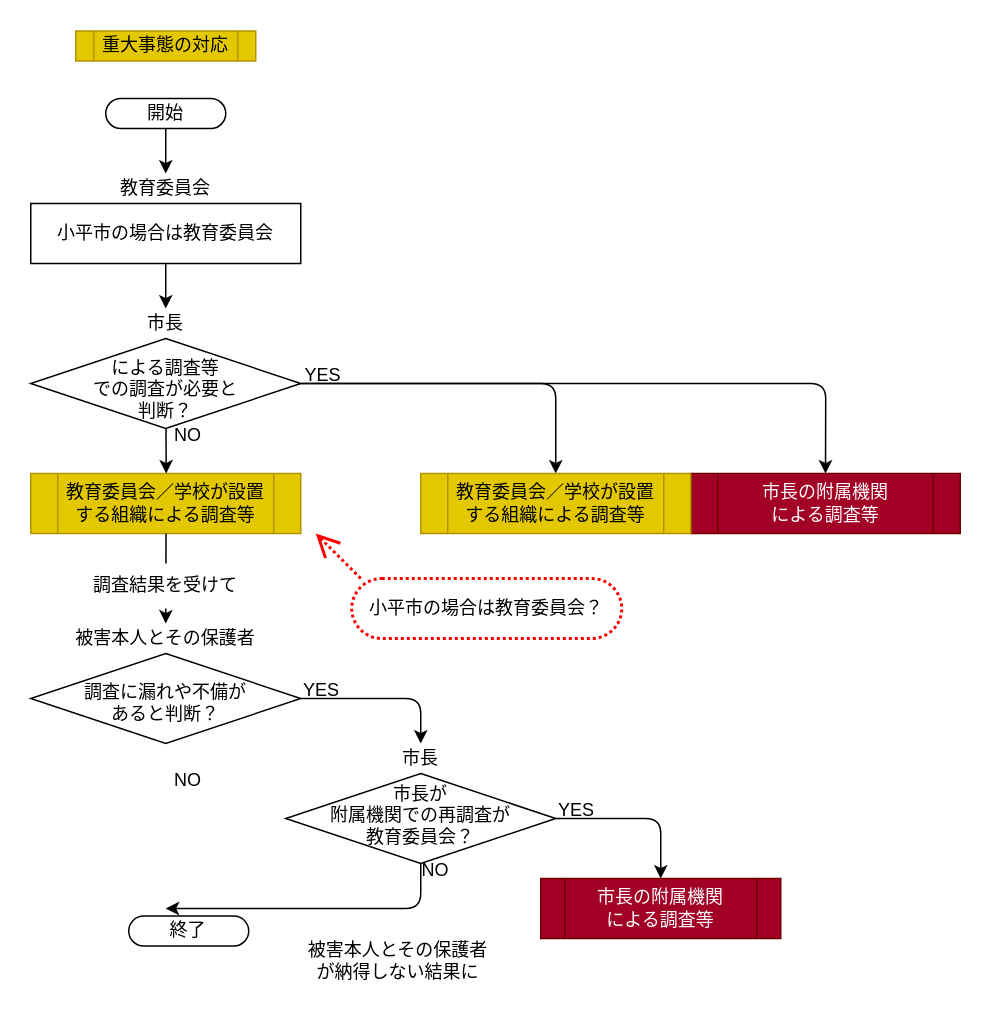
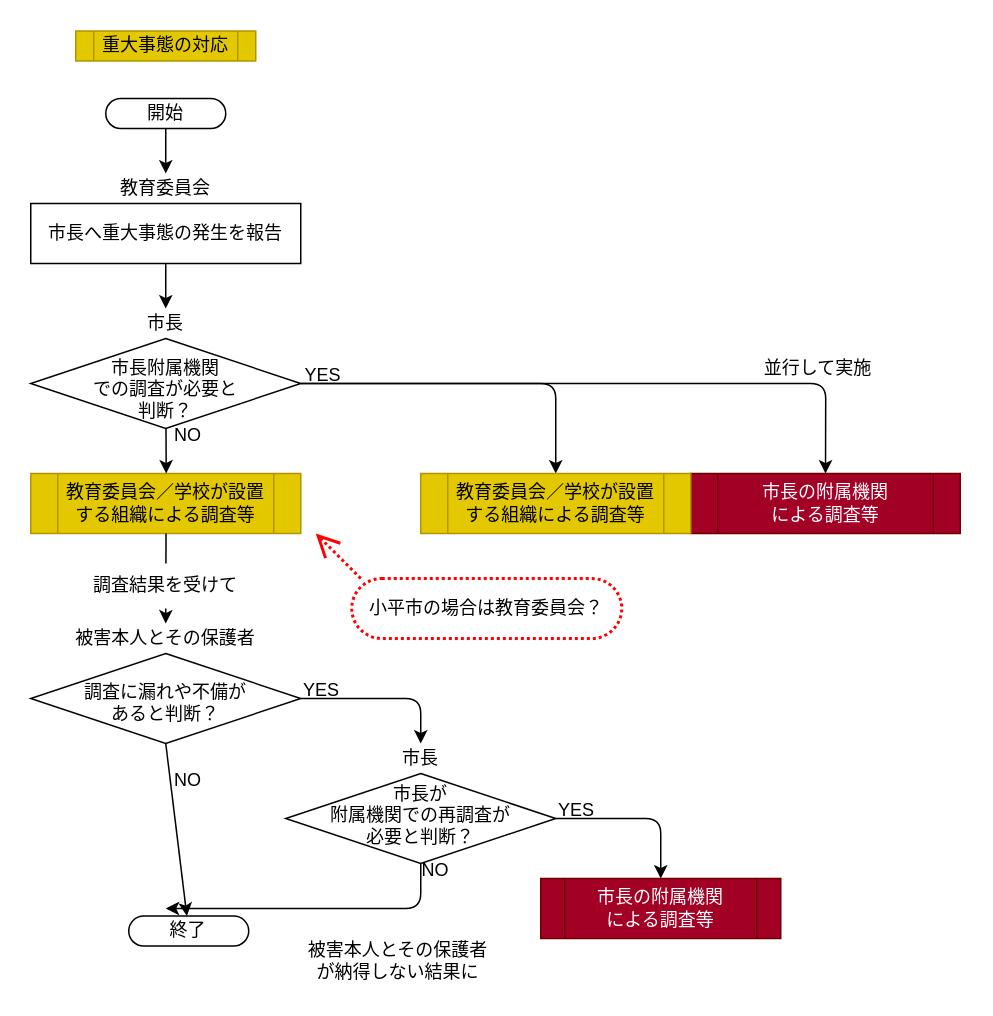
(166, 233) -> (166, 233)
none -> (818, 368)
(166, 389) -> (166, 389)
(421, 815) -> (421, 815)
none -> (176, 824)
